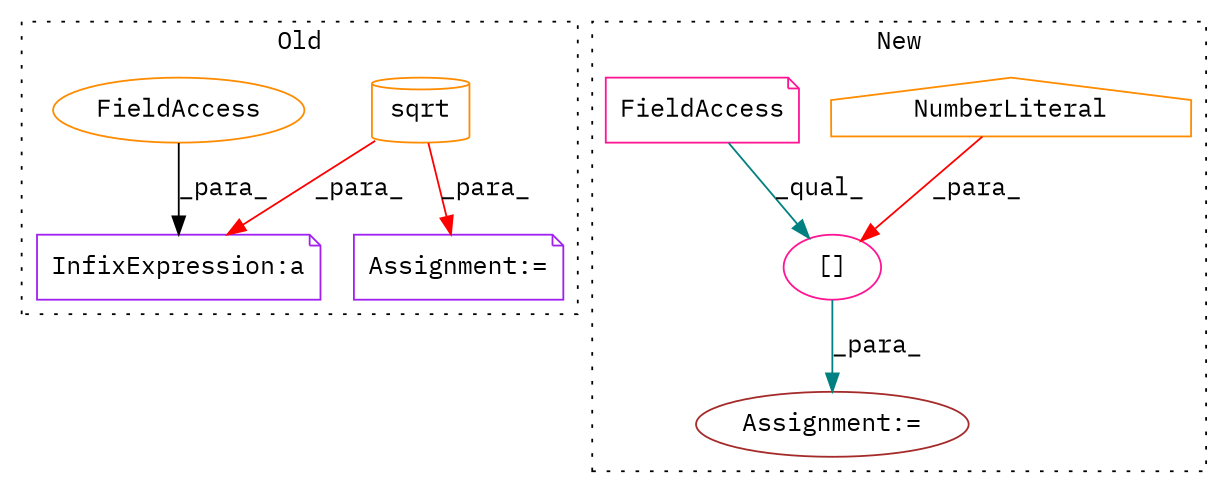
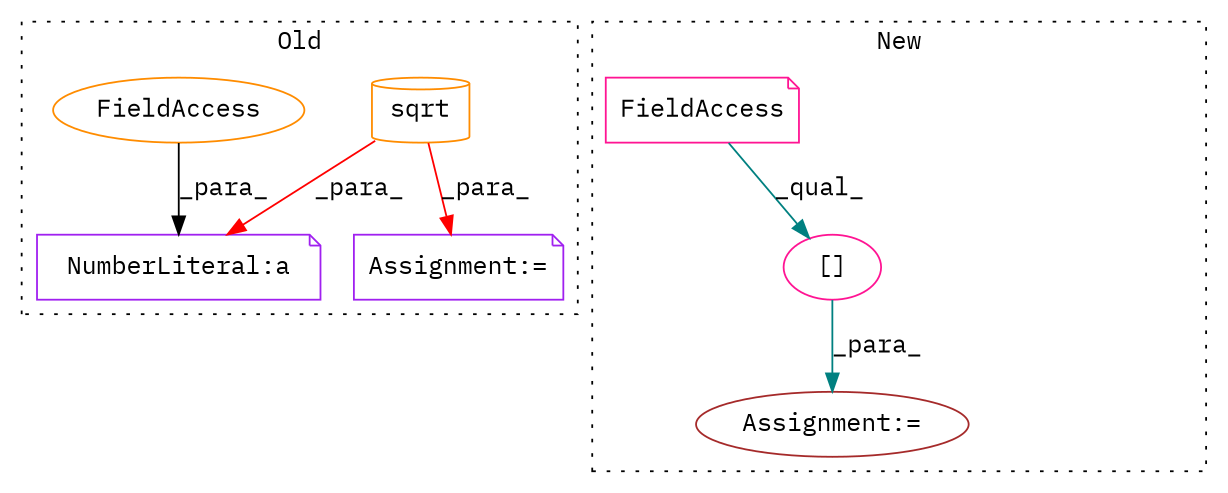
(1011, 110) -> none
(179, 267) -> (179, 267)
